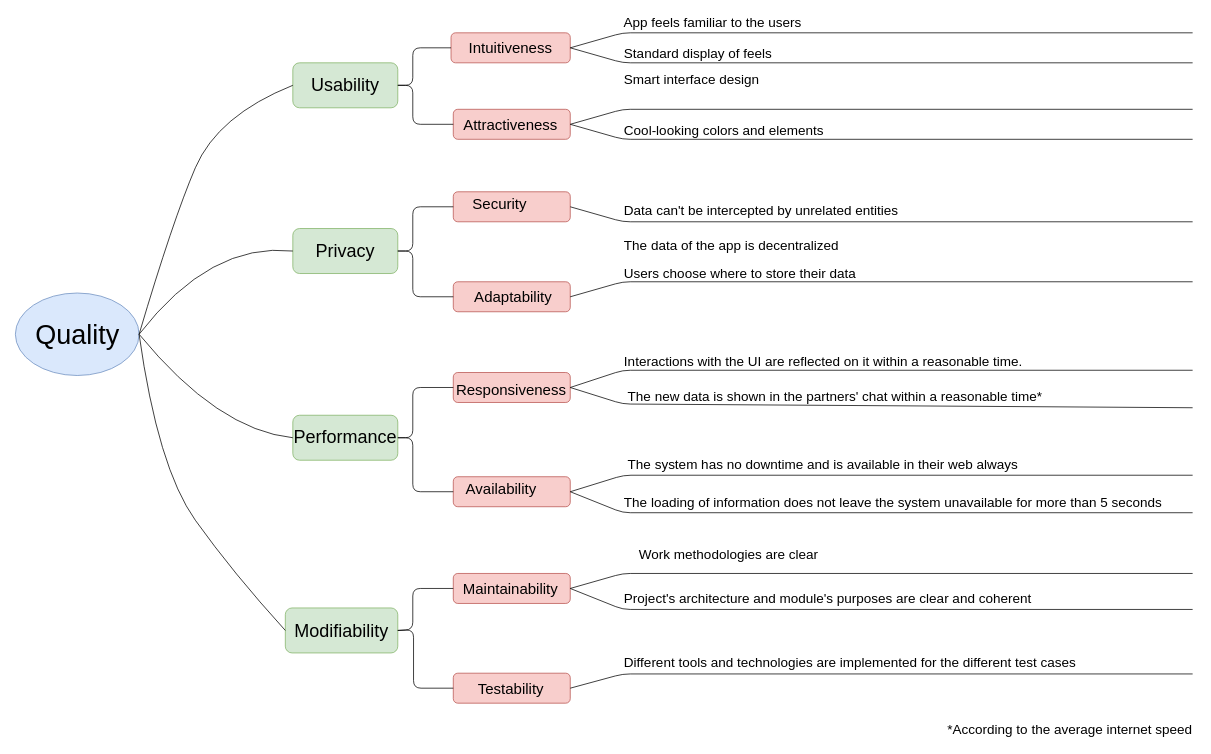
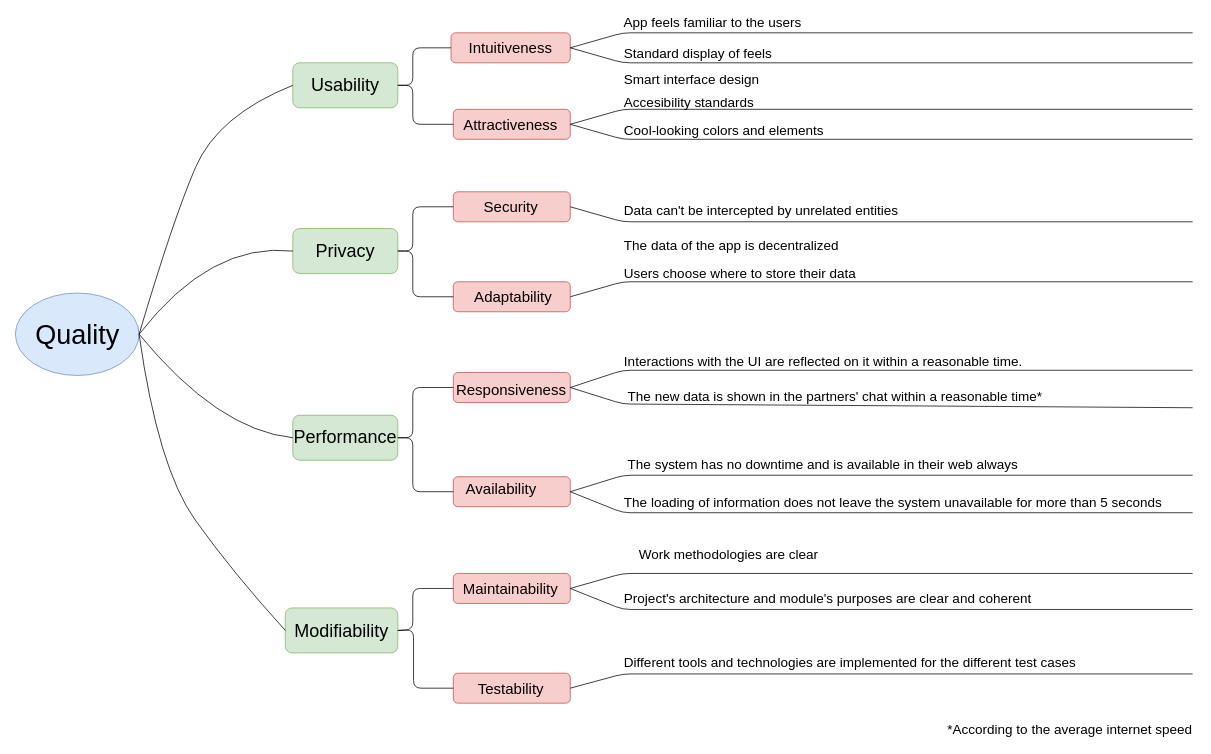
none -> (694, 100)
(500, 203) -> (511, 207)
